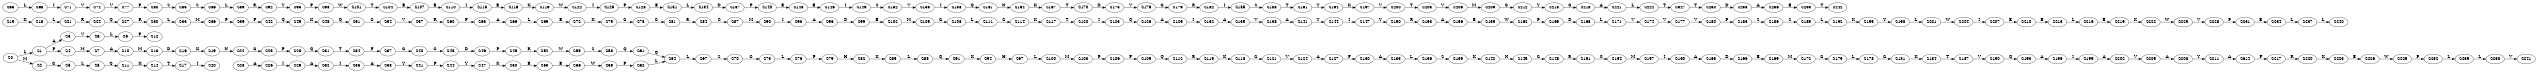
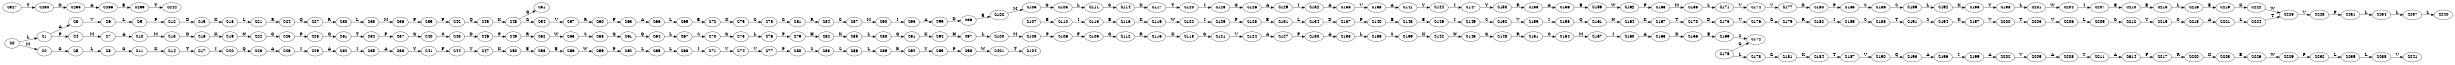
(1318, 6) -> (1928, 20)
(1474, 6) -> (2084, 20)
(356, 8) -> (999, 51)
(402, 8) -> none
(1663, 8) -> (2271, 19)
(1570, 20) -> (1677, 6)
(1696, 20) -> (1803, 6)
(2261, 20) -> (2366, 13)
none -> (185, 22)
(371, 22) -> (526, 22)
none -> (243, 51)
(1790, 57) -> (1740, 36)
(1820, 59) -> (1739, 47)
(656, 64) -> (641, 51)
